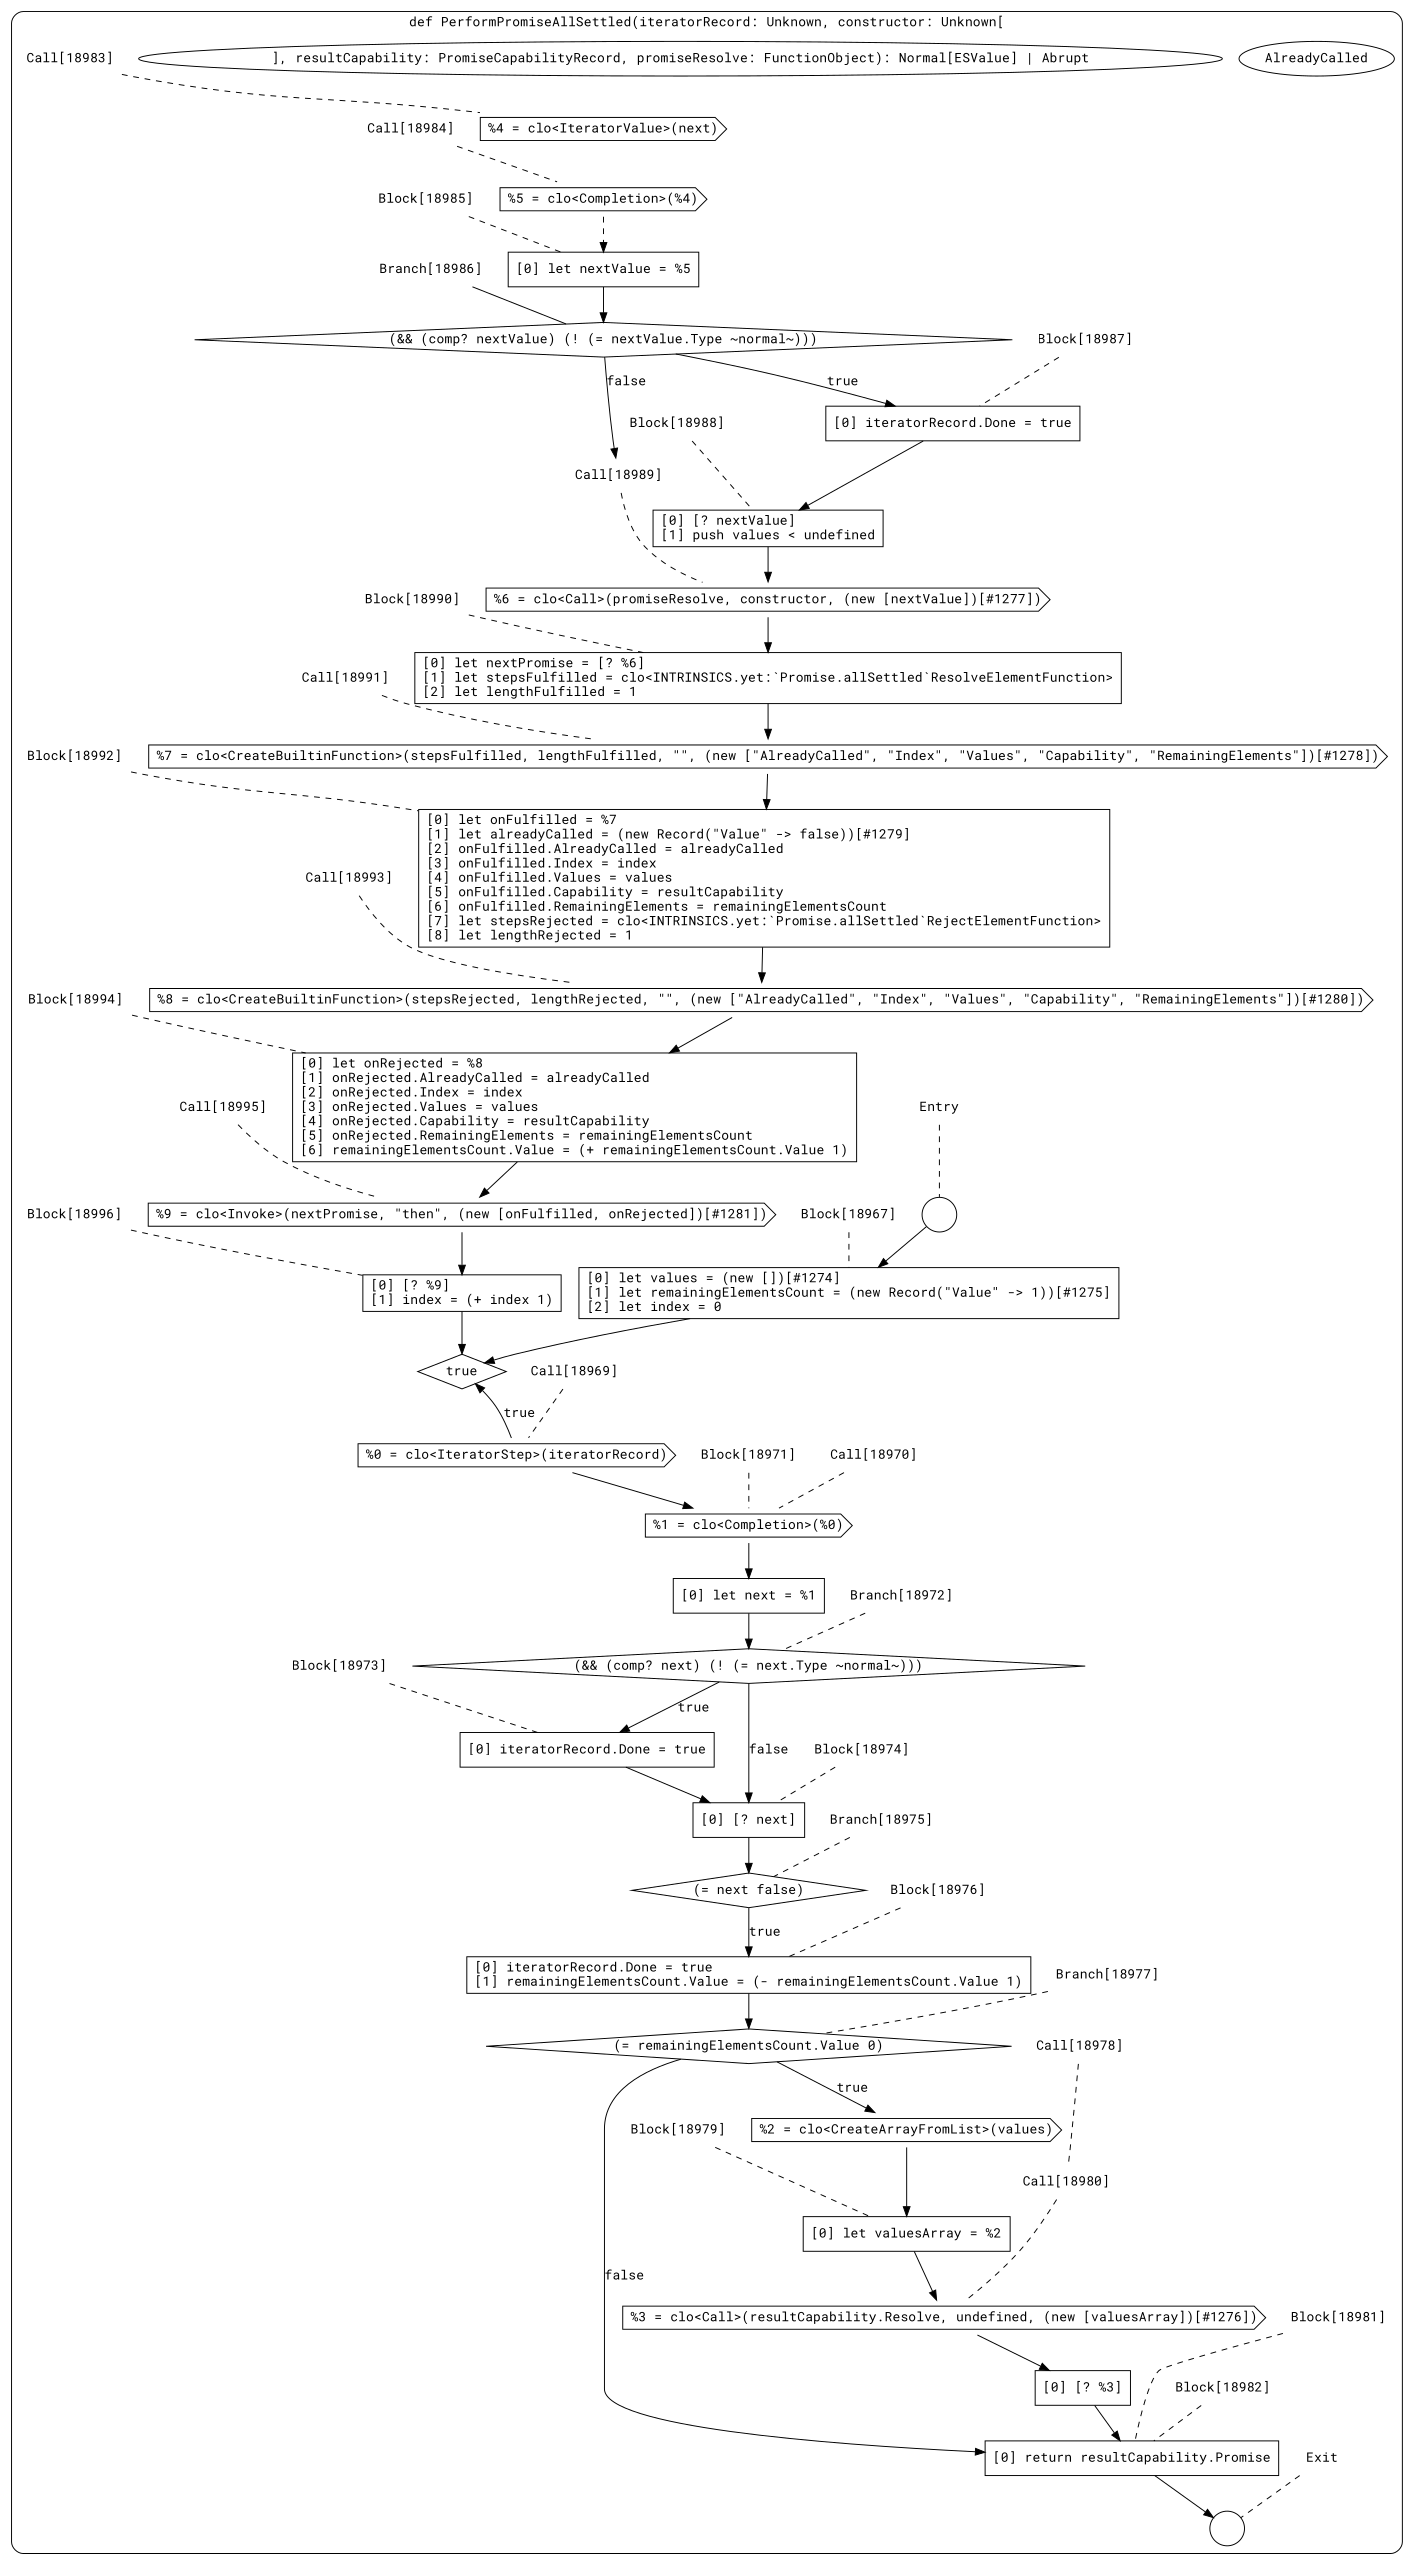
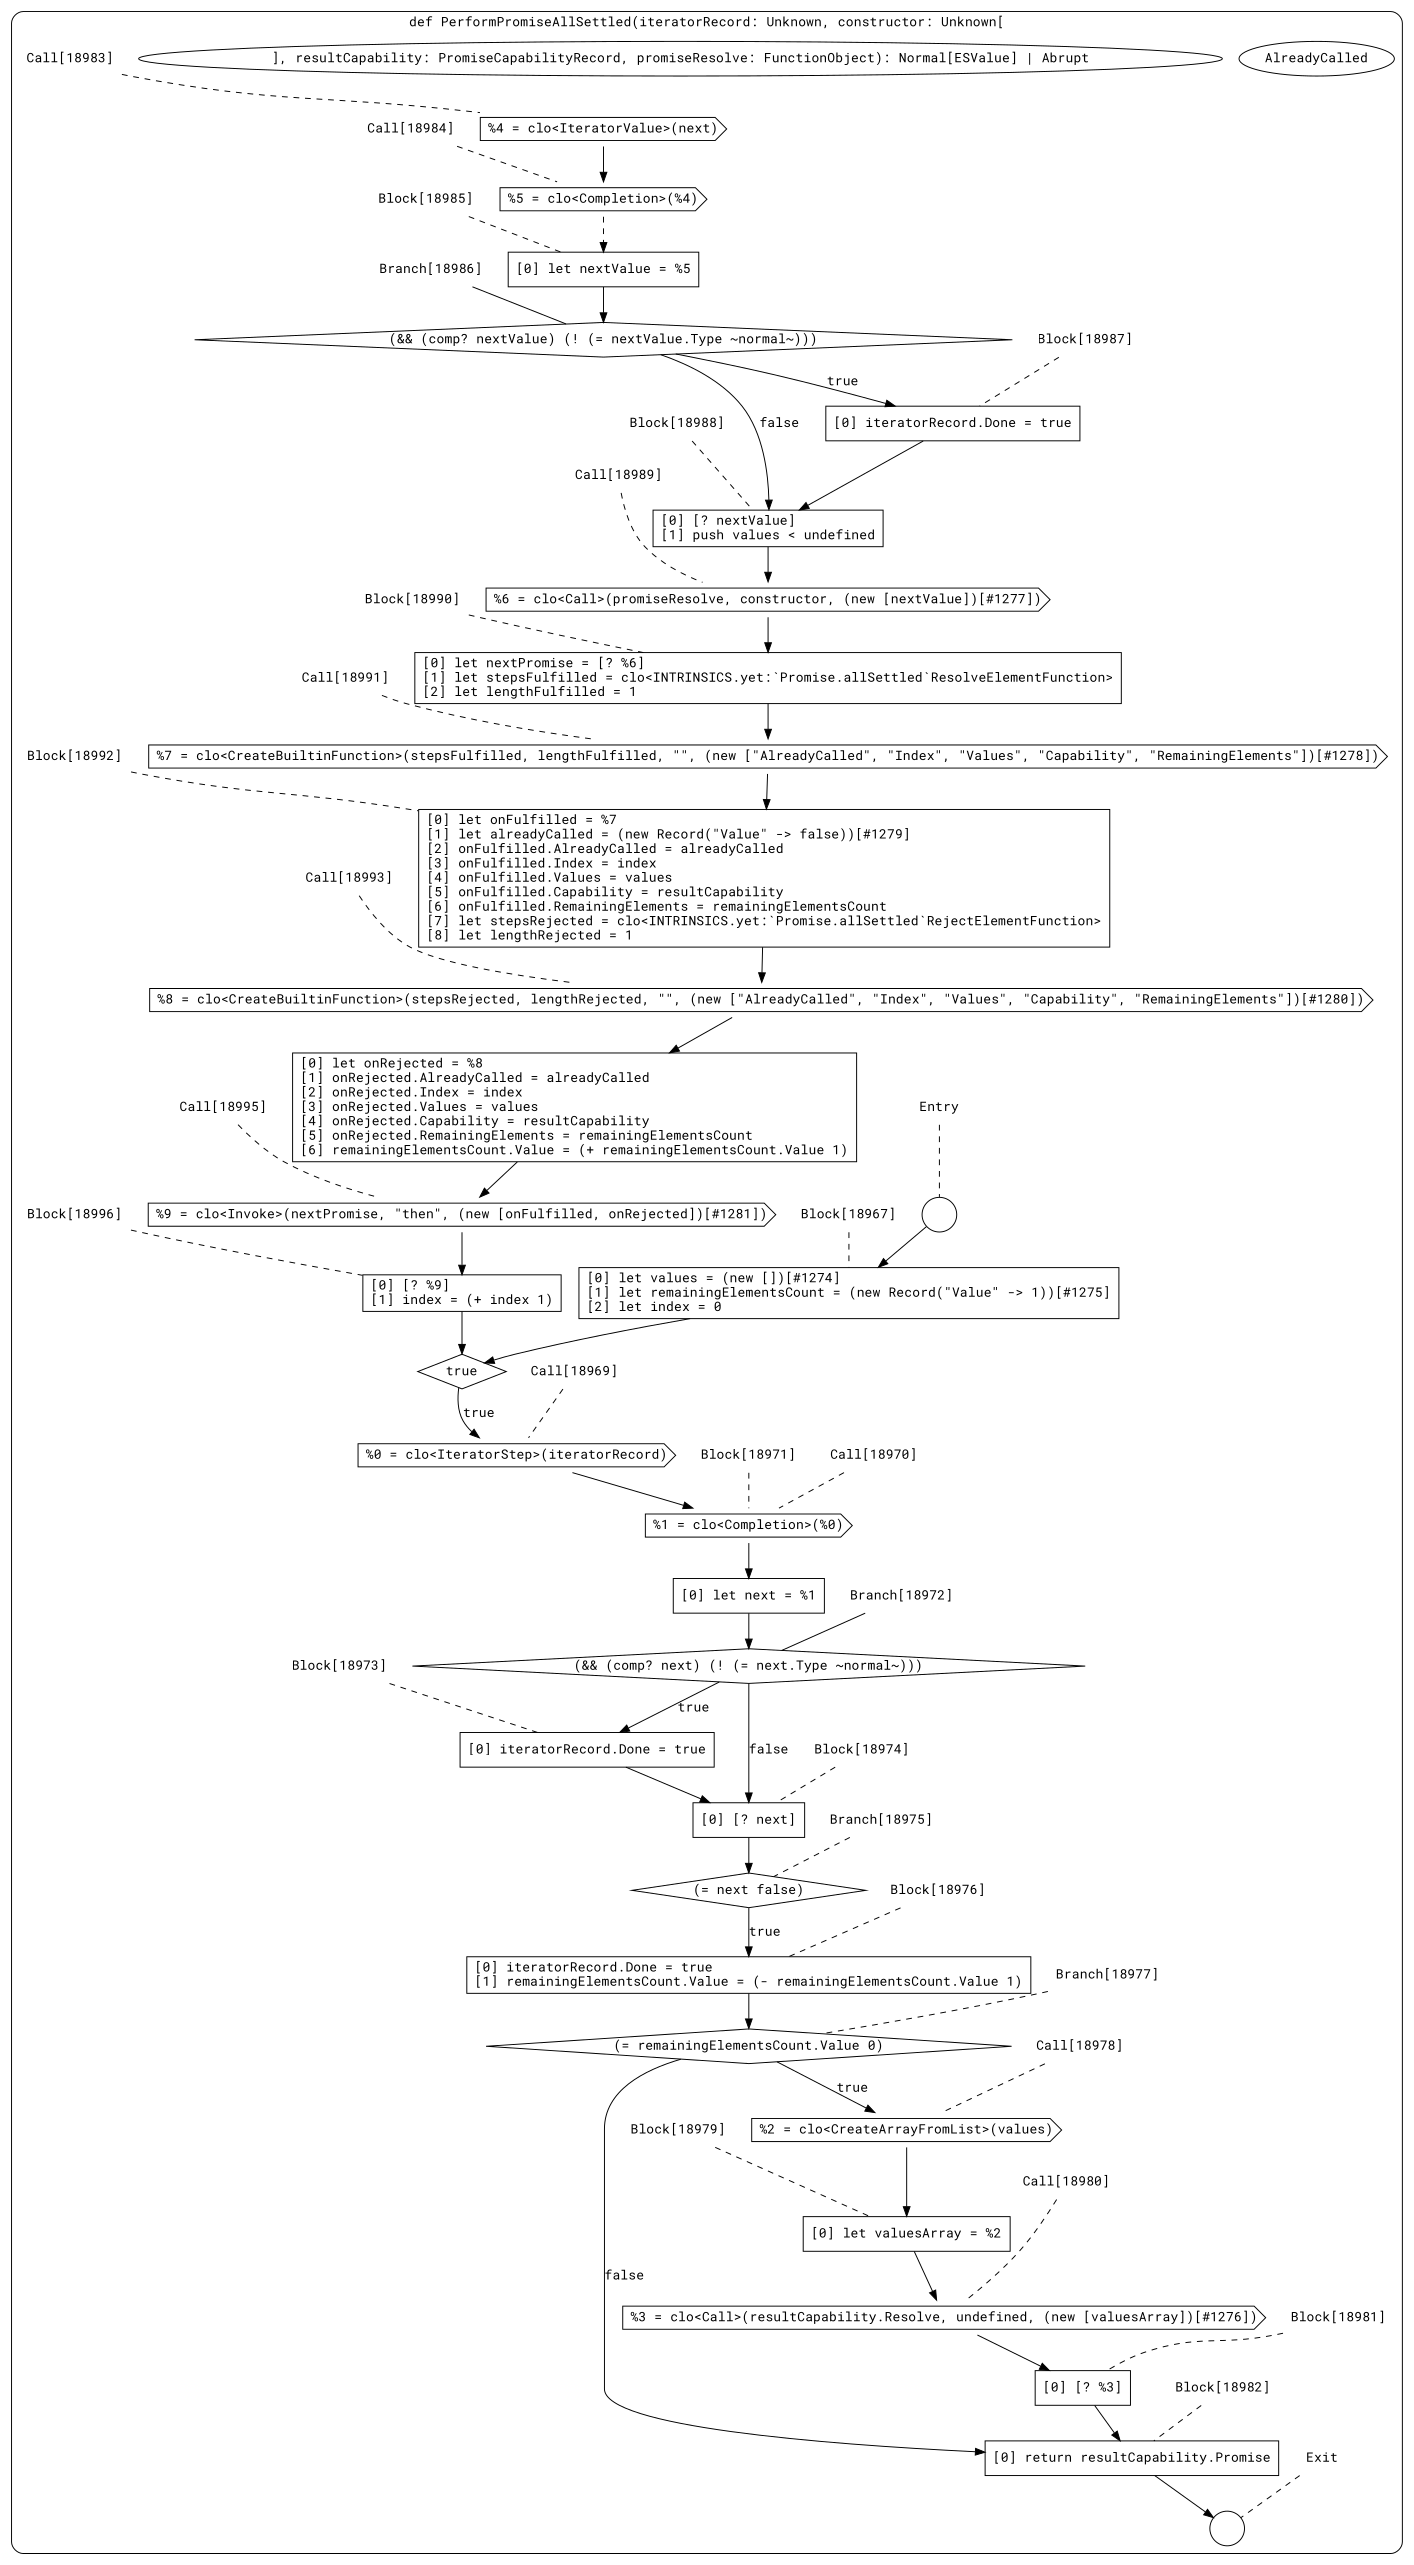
none -> (603, 159)
(609, 403) -> (743, 407)
(76, 1000) -> none
(500, 1413) -> (459, 1412)
(824, 1632) -> (824, 1632)
(1074, 2114) -> (993, 2088)
(1185, 2361) -> (1193, 2342)
